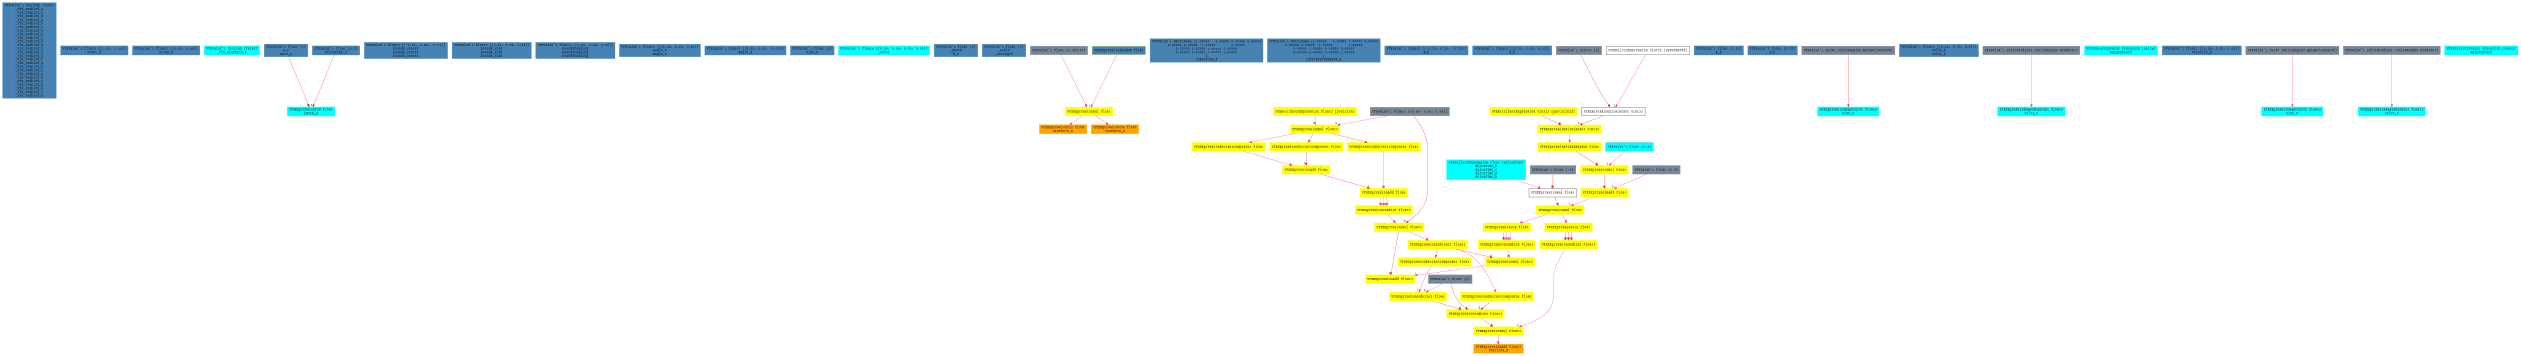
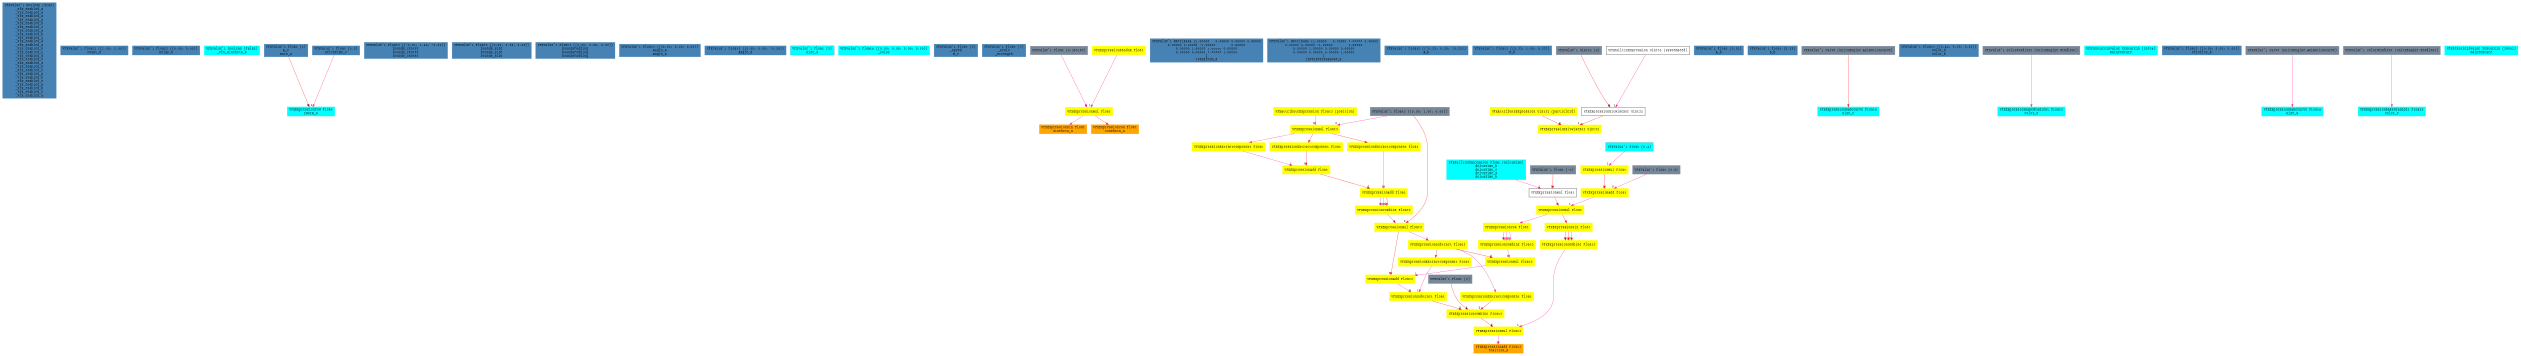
(812, 50) -> (812, 50)
(1119, 50) -> (1119, 50)
(324, 80) -> (324, 80)
(1570, 147) -> none
(1435, 287) -> (1403, 287)
